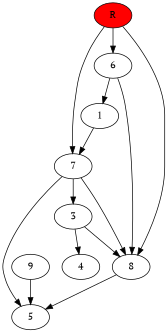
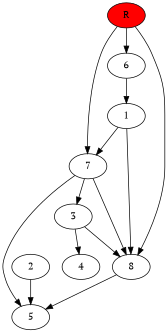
(131, 162) -> (129, 188)
(31, 267) -> (31, 267)
